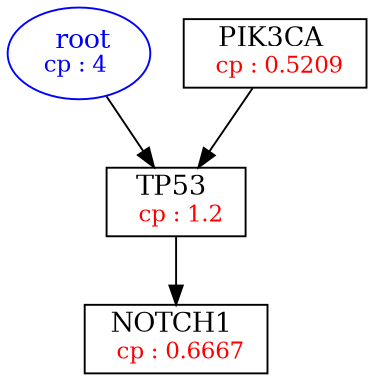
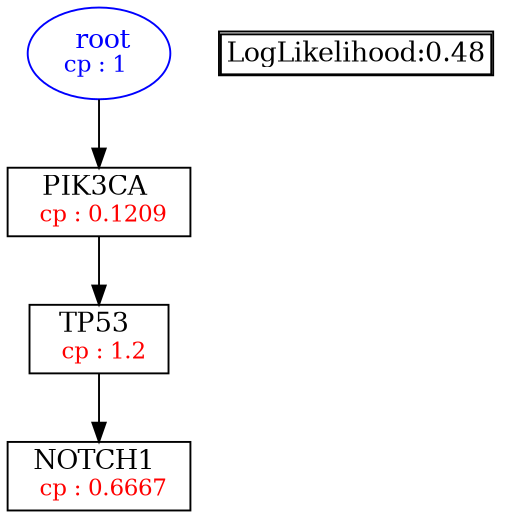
none -> (356, 53)
(79, 65) -> (99, 65)
(280, 66) -> (104, 215)
(125, 124) -> (99, 124)
